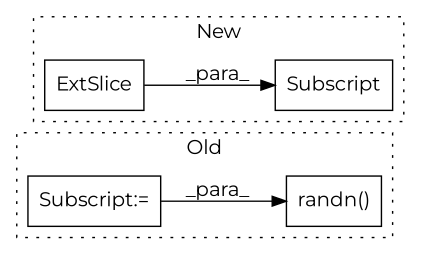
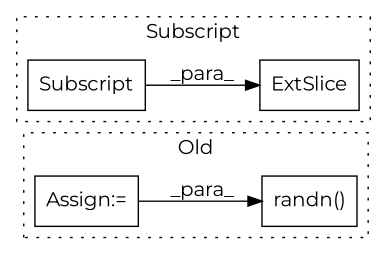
(219, 33) -> (194, 33)
(203, 85) -> (196, 85)
(94, 201) -> (87, 201)
